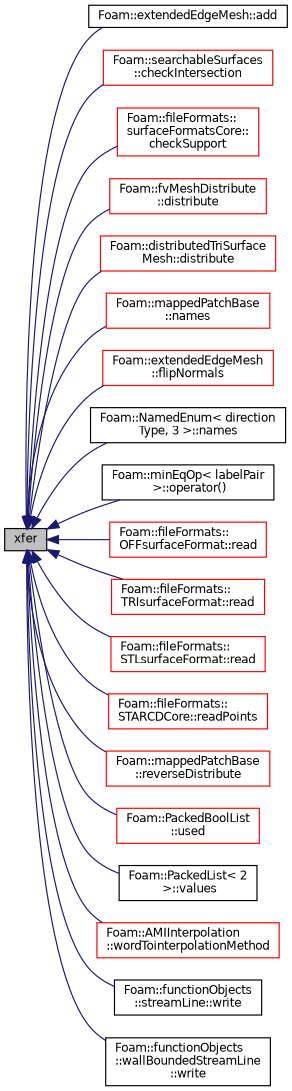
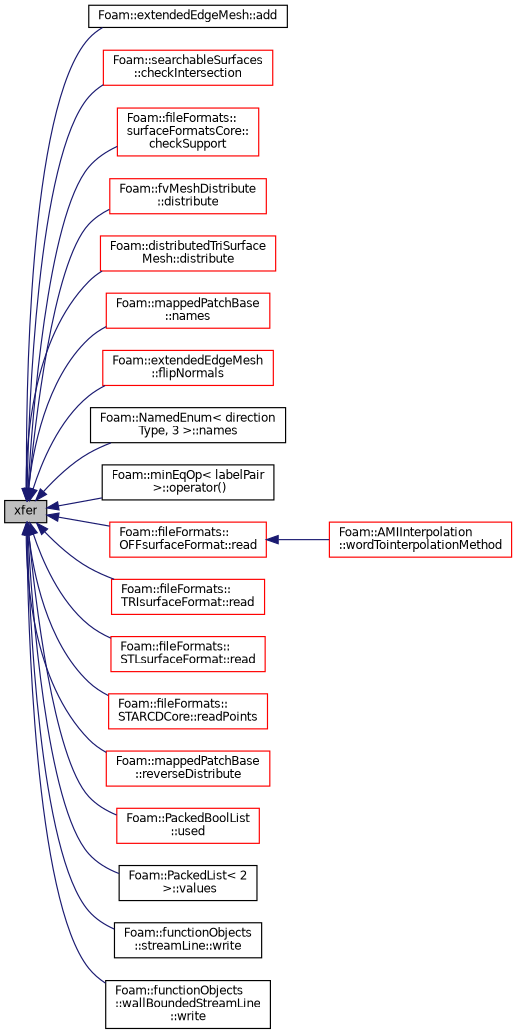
(45, 768) -> (304, 540)
